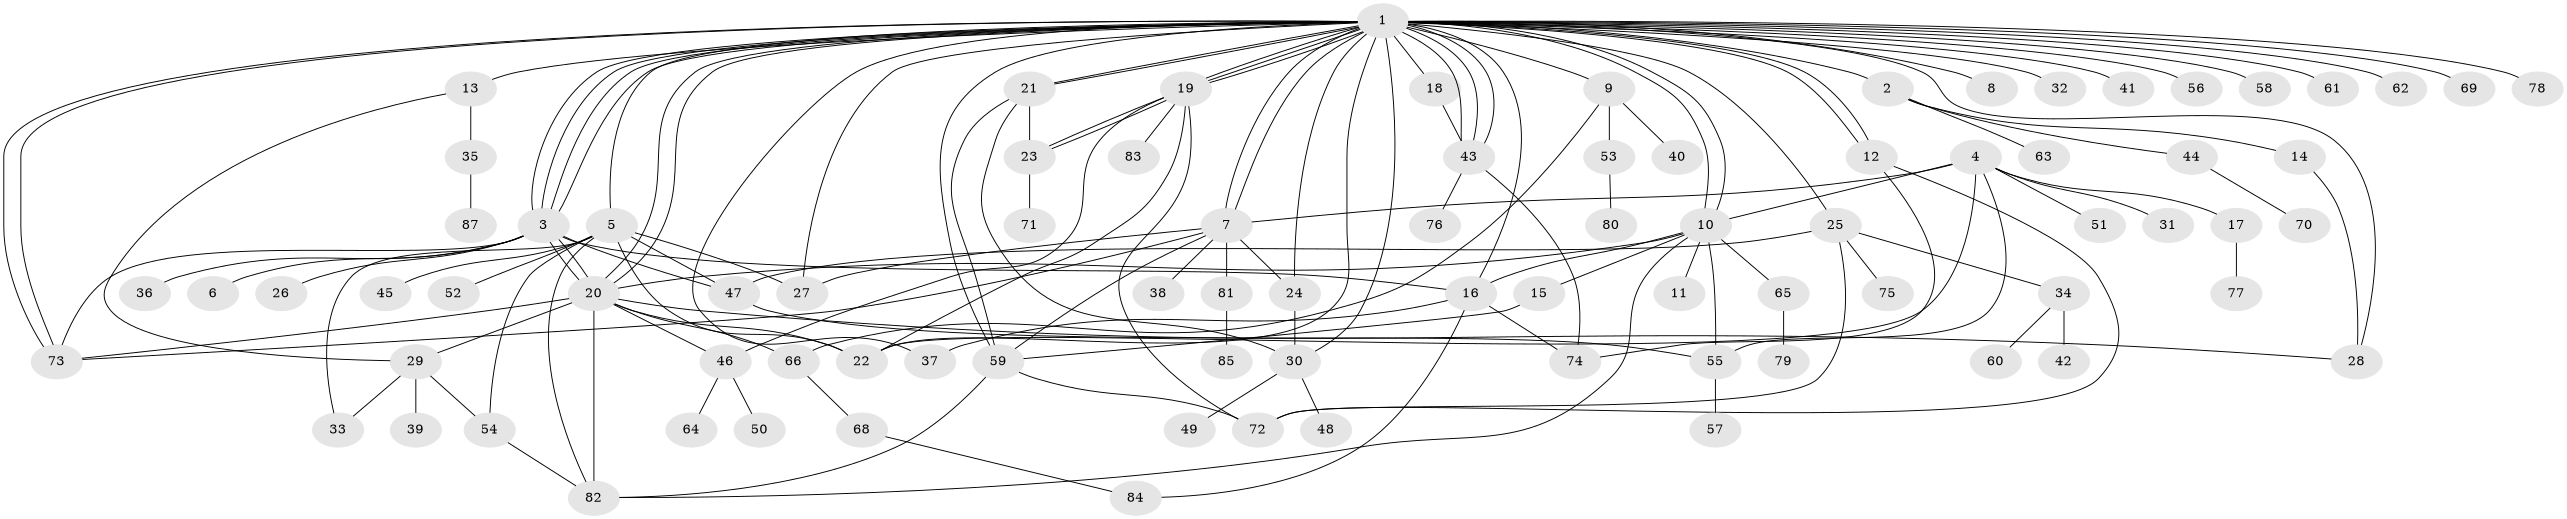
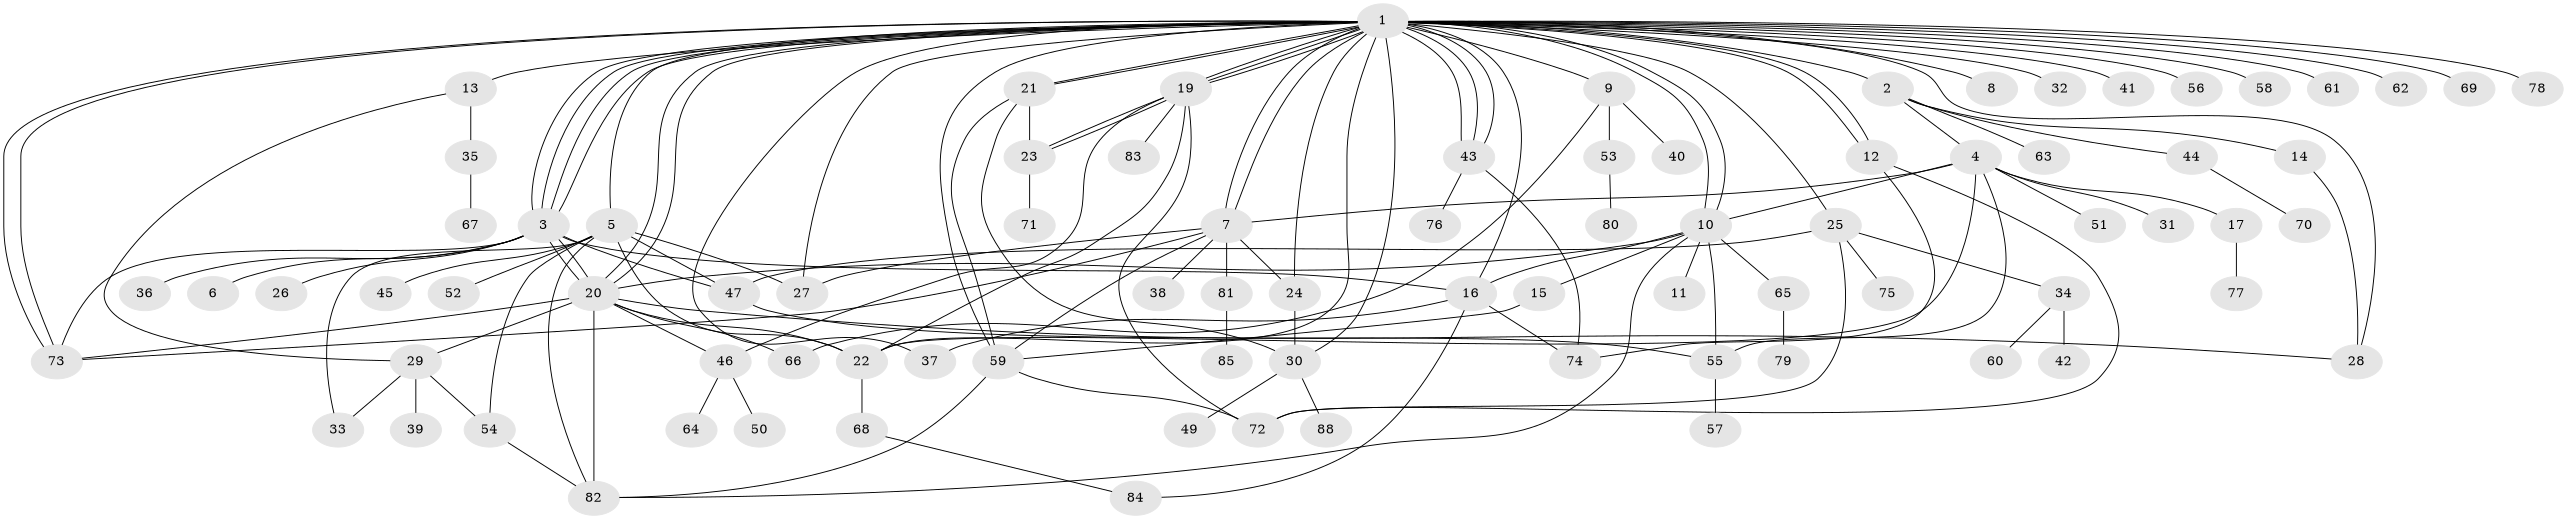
(1435, 89) -> none
none -> (1932, 123)
(471, 225) -> (471, 225)
(828, 396) -> (862, 396)
(1326, 430) -> (1326, 430)
